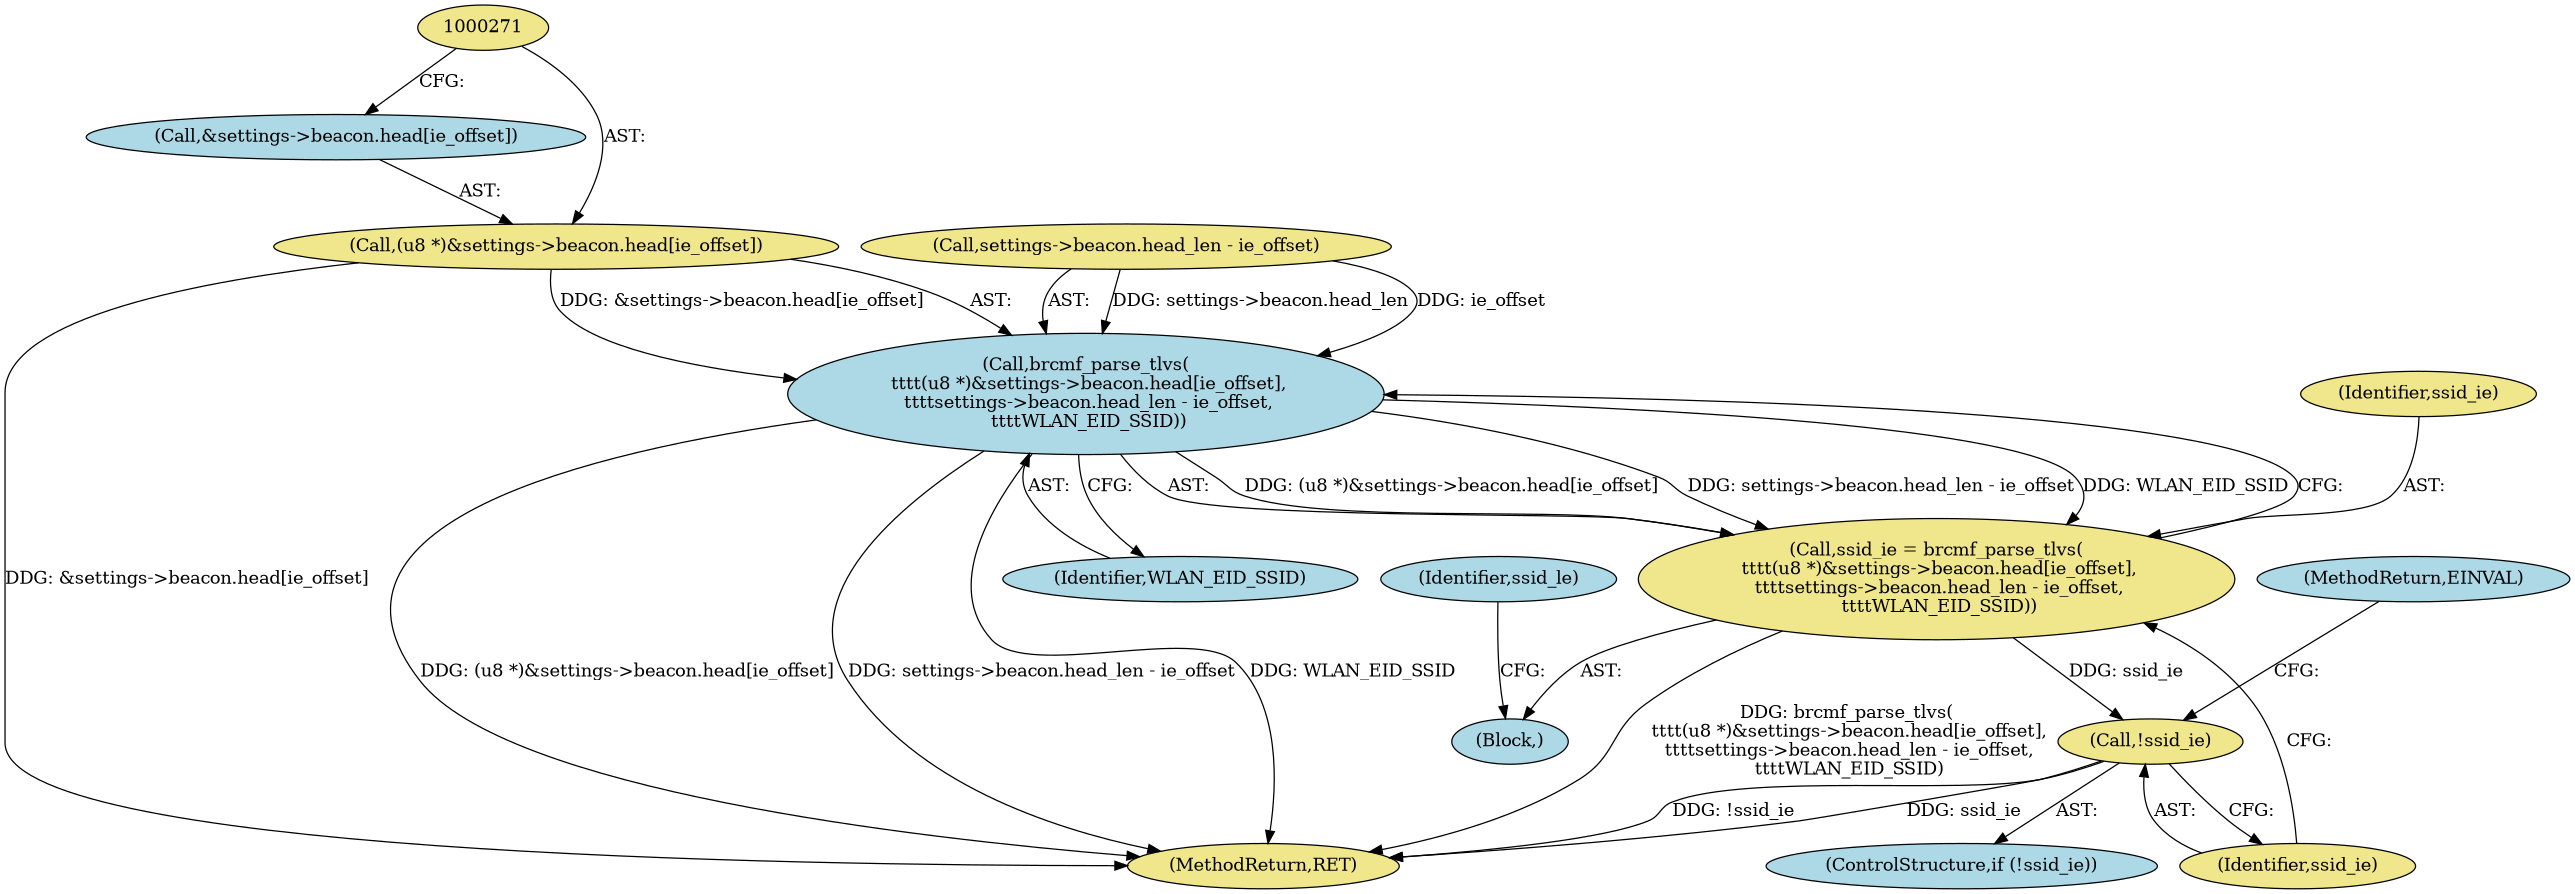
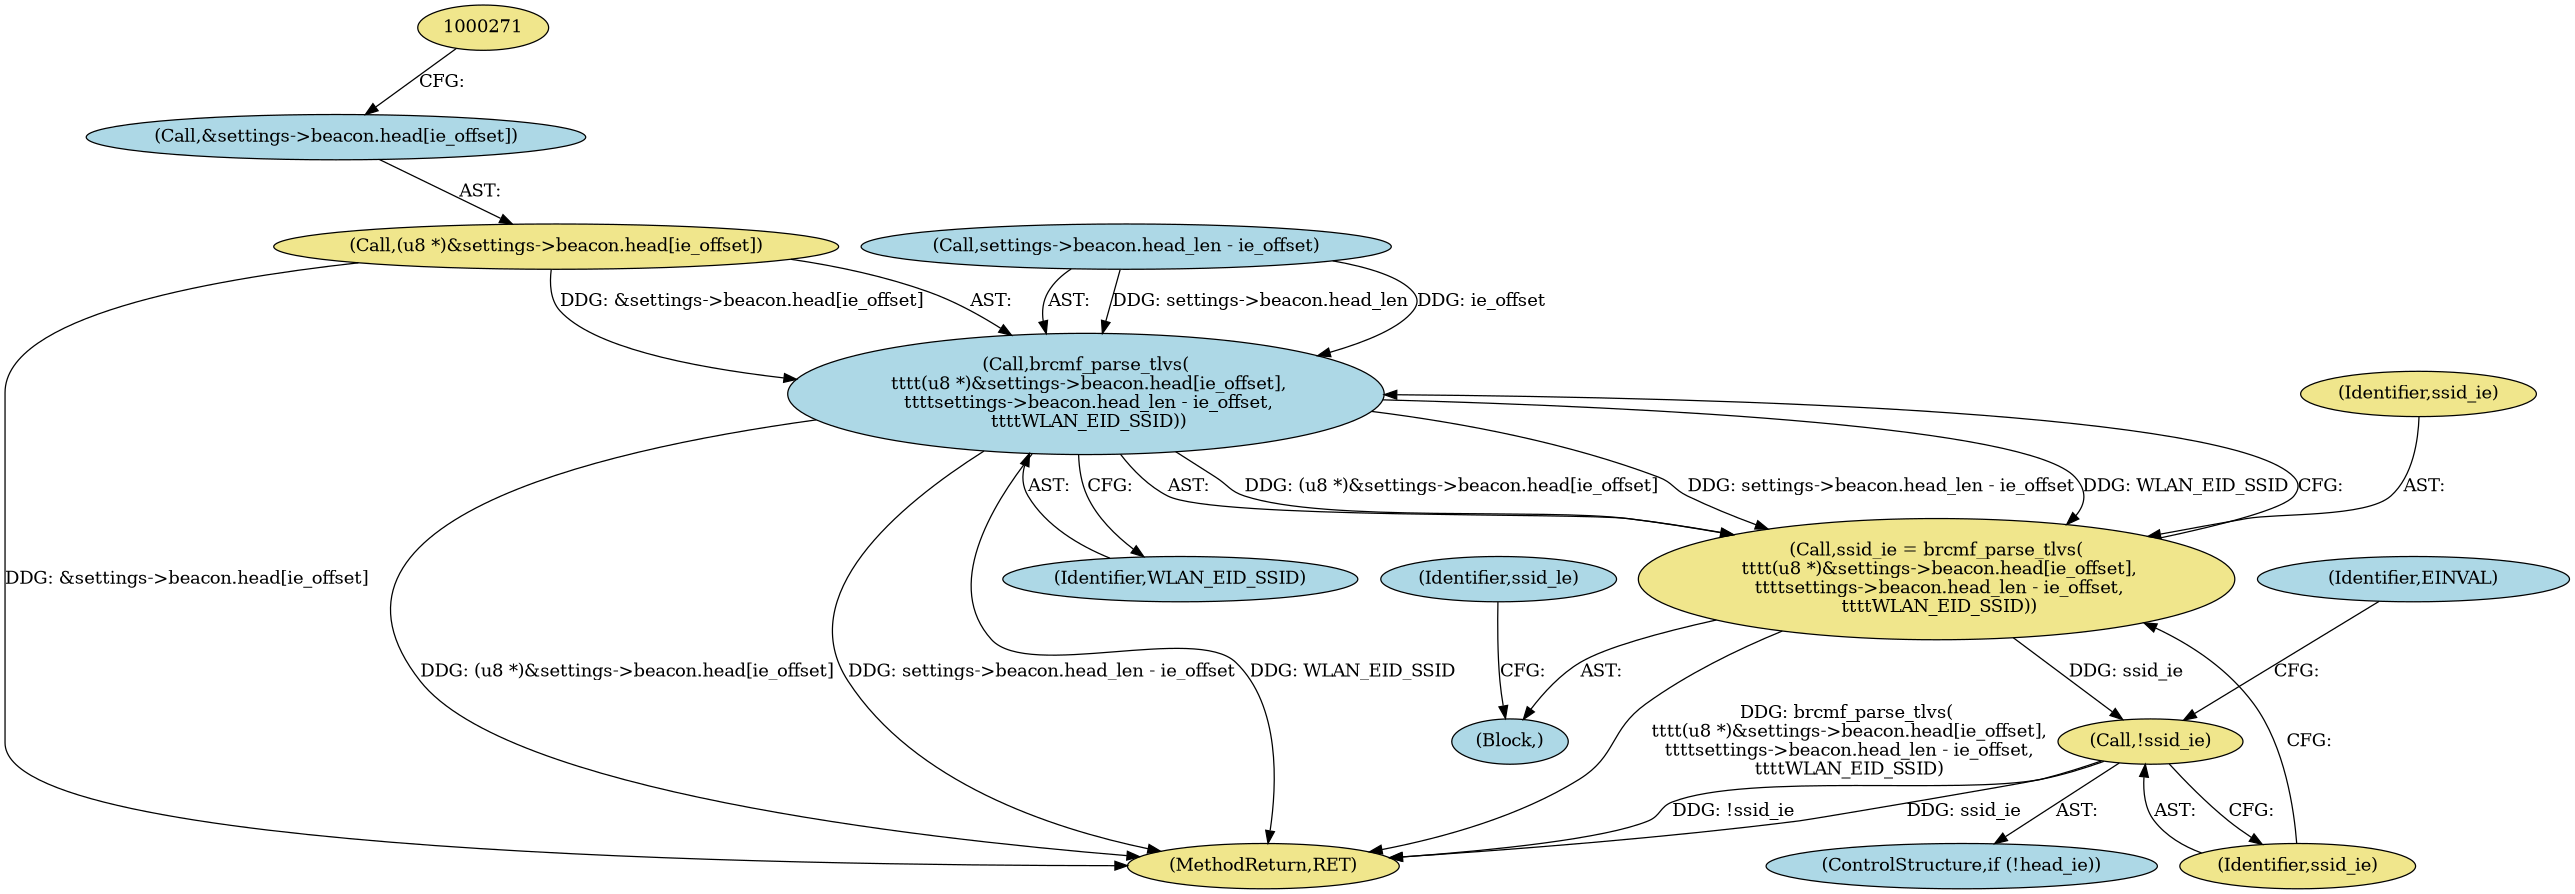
(597, 115) -> none
(1126, 247) -> (1126, 247)
(2413, 579) -> (2413, 579)
(1962, 866) -> (1962, 866)
